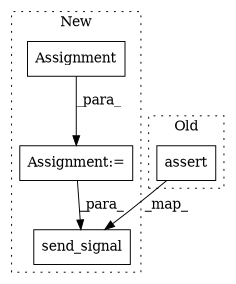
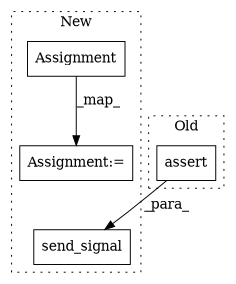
(98, 101) -> (98, 101)
(79, 200) -> none
(167, 205) -> (167, 205)
